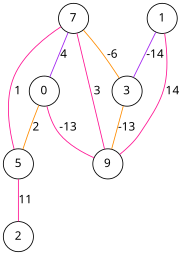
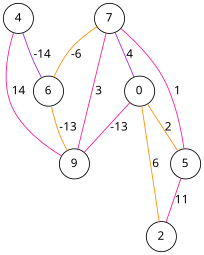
(162, 18) -> (18, 18)
(127, 91) -> (48, 91)
none -> (151, 164)
